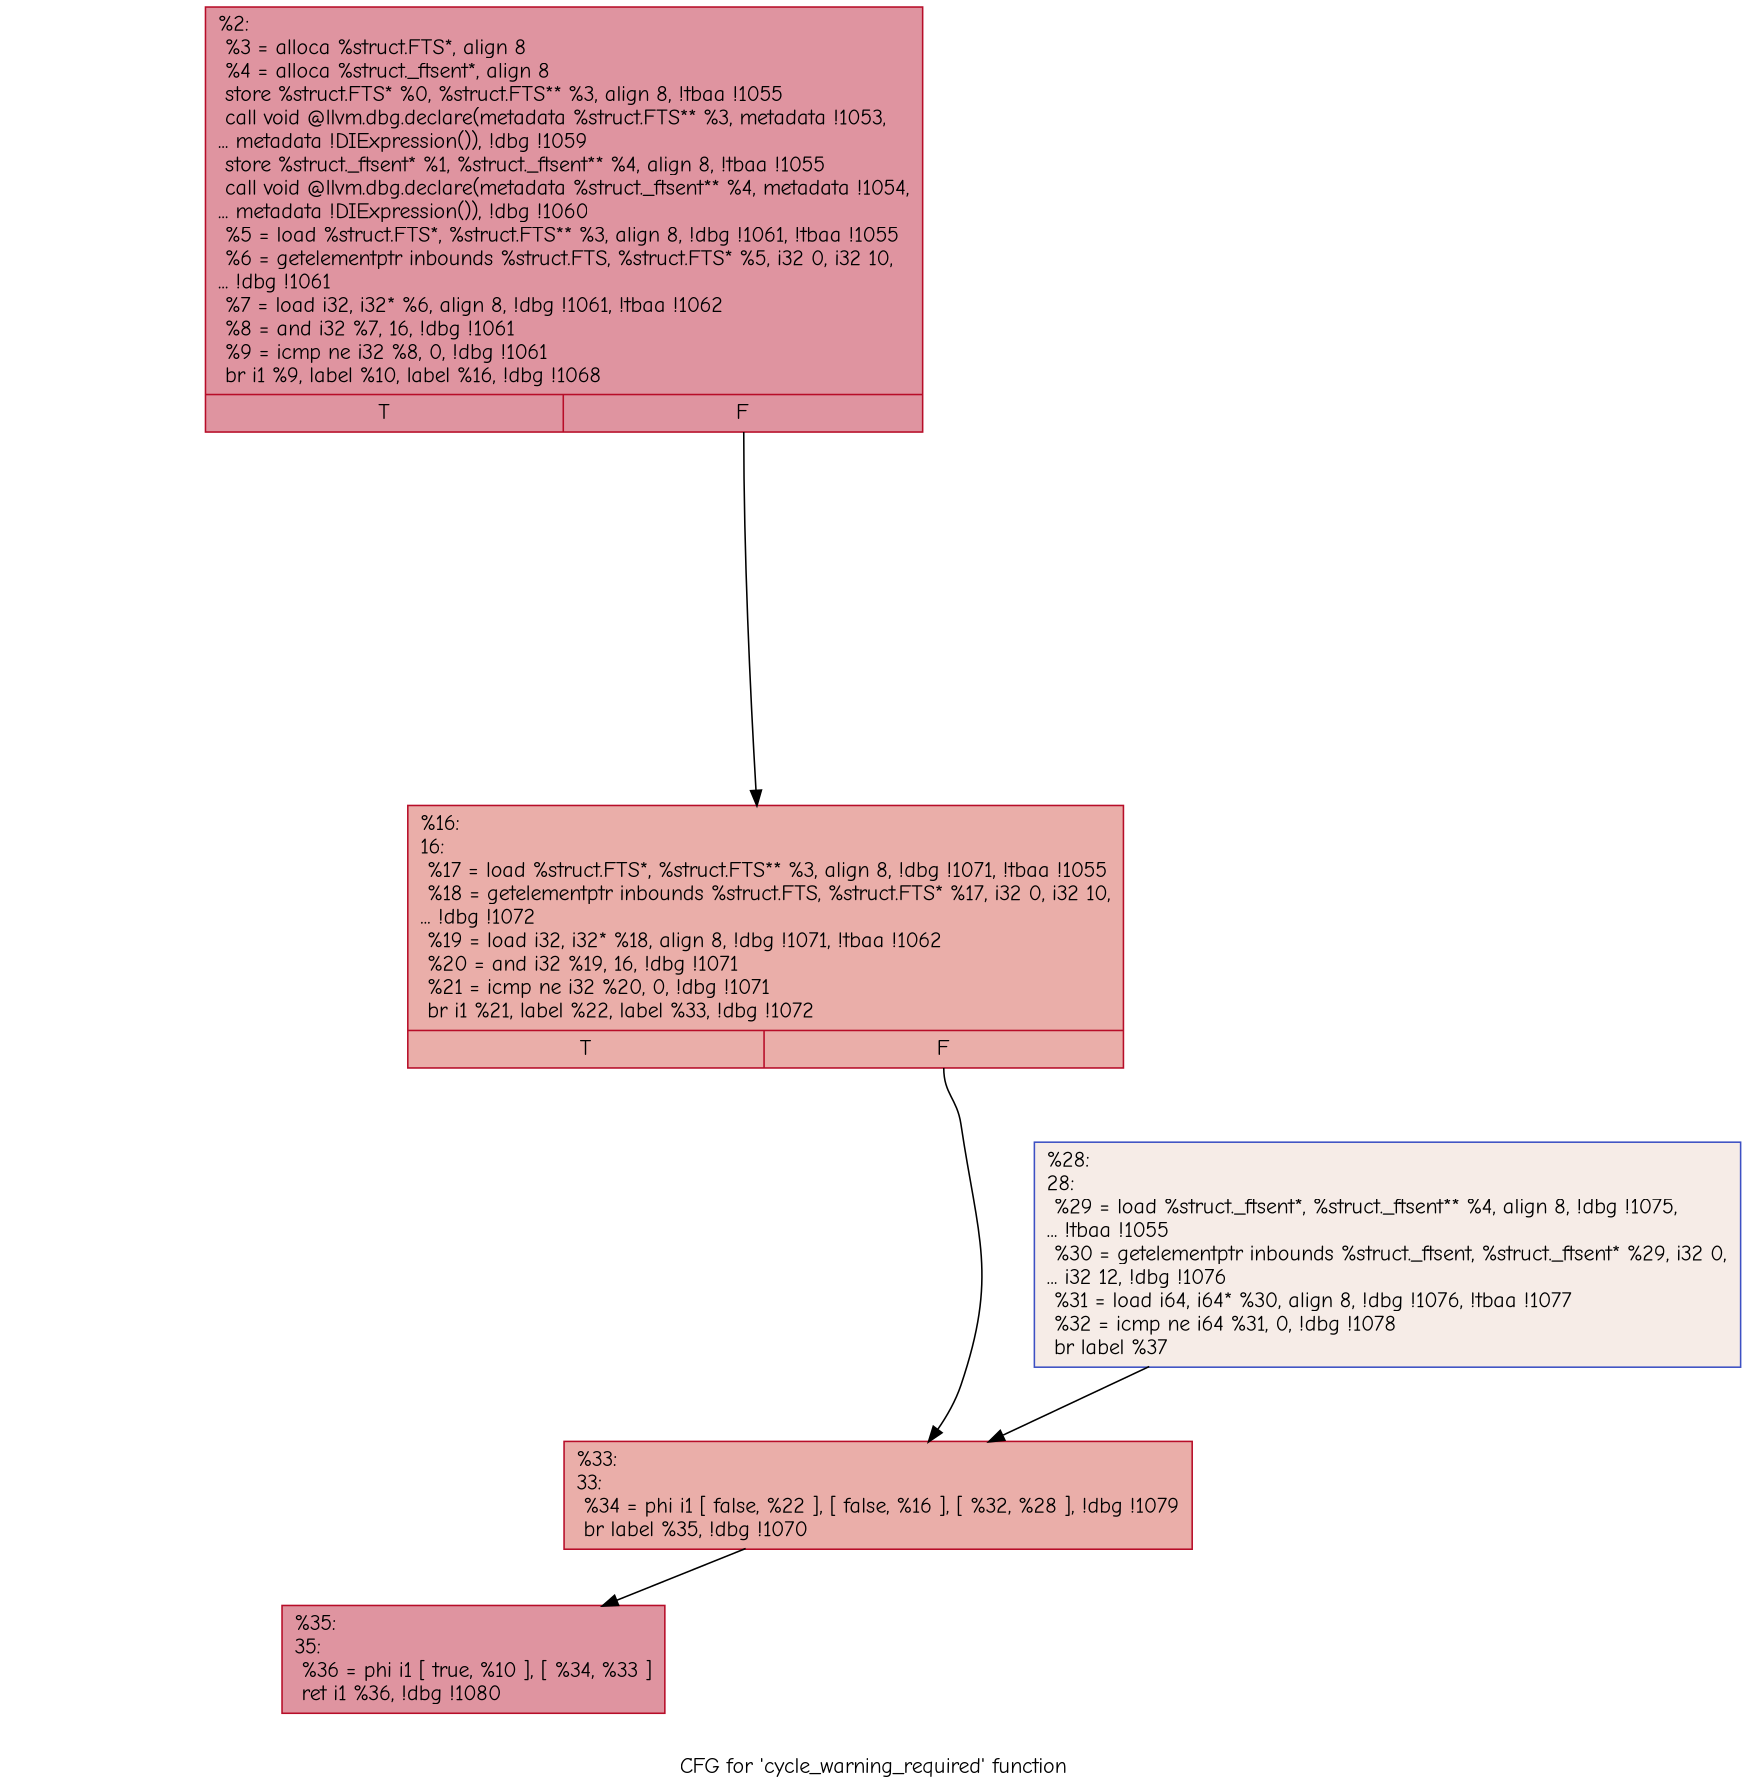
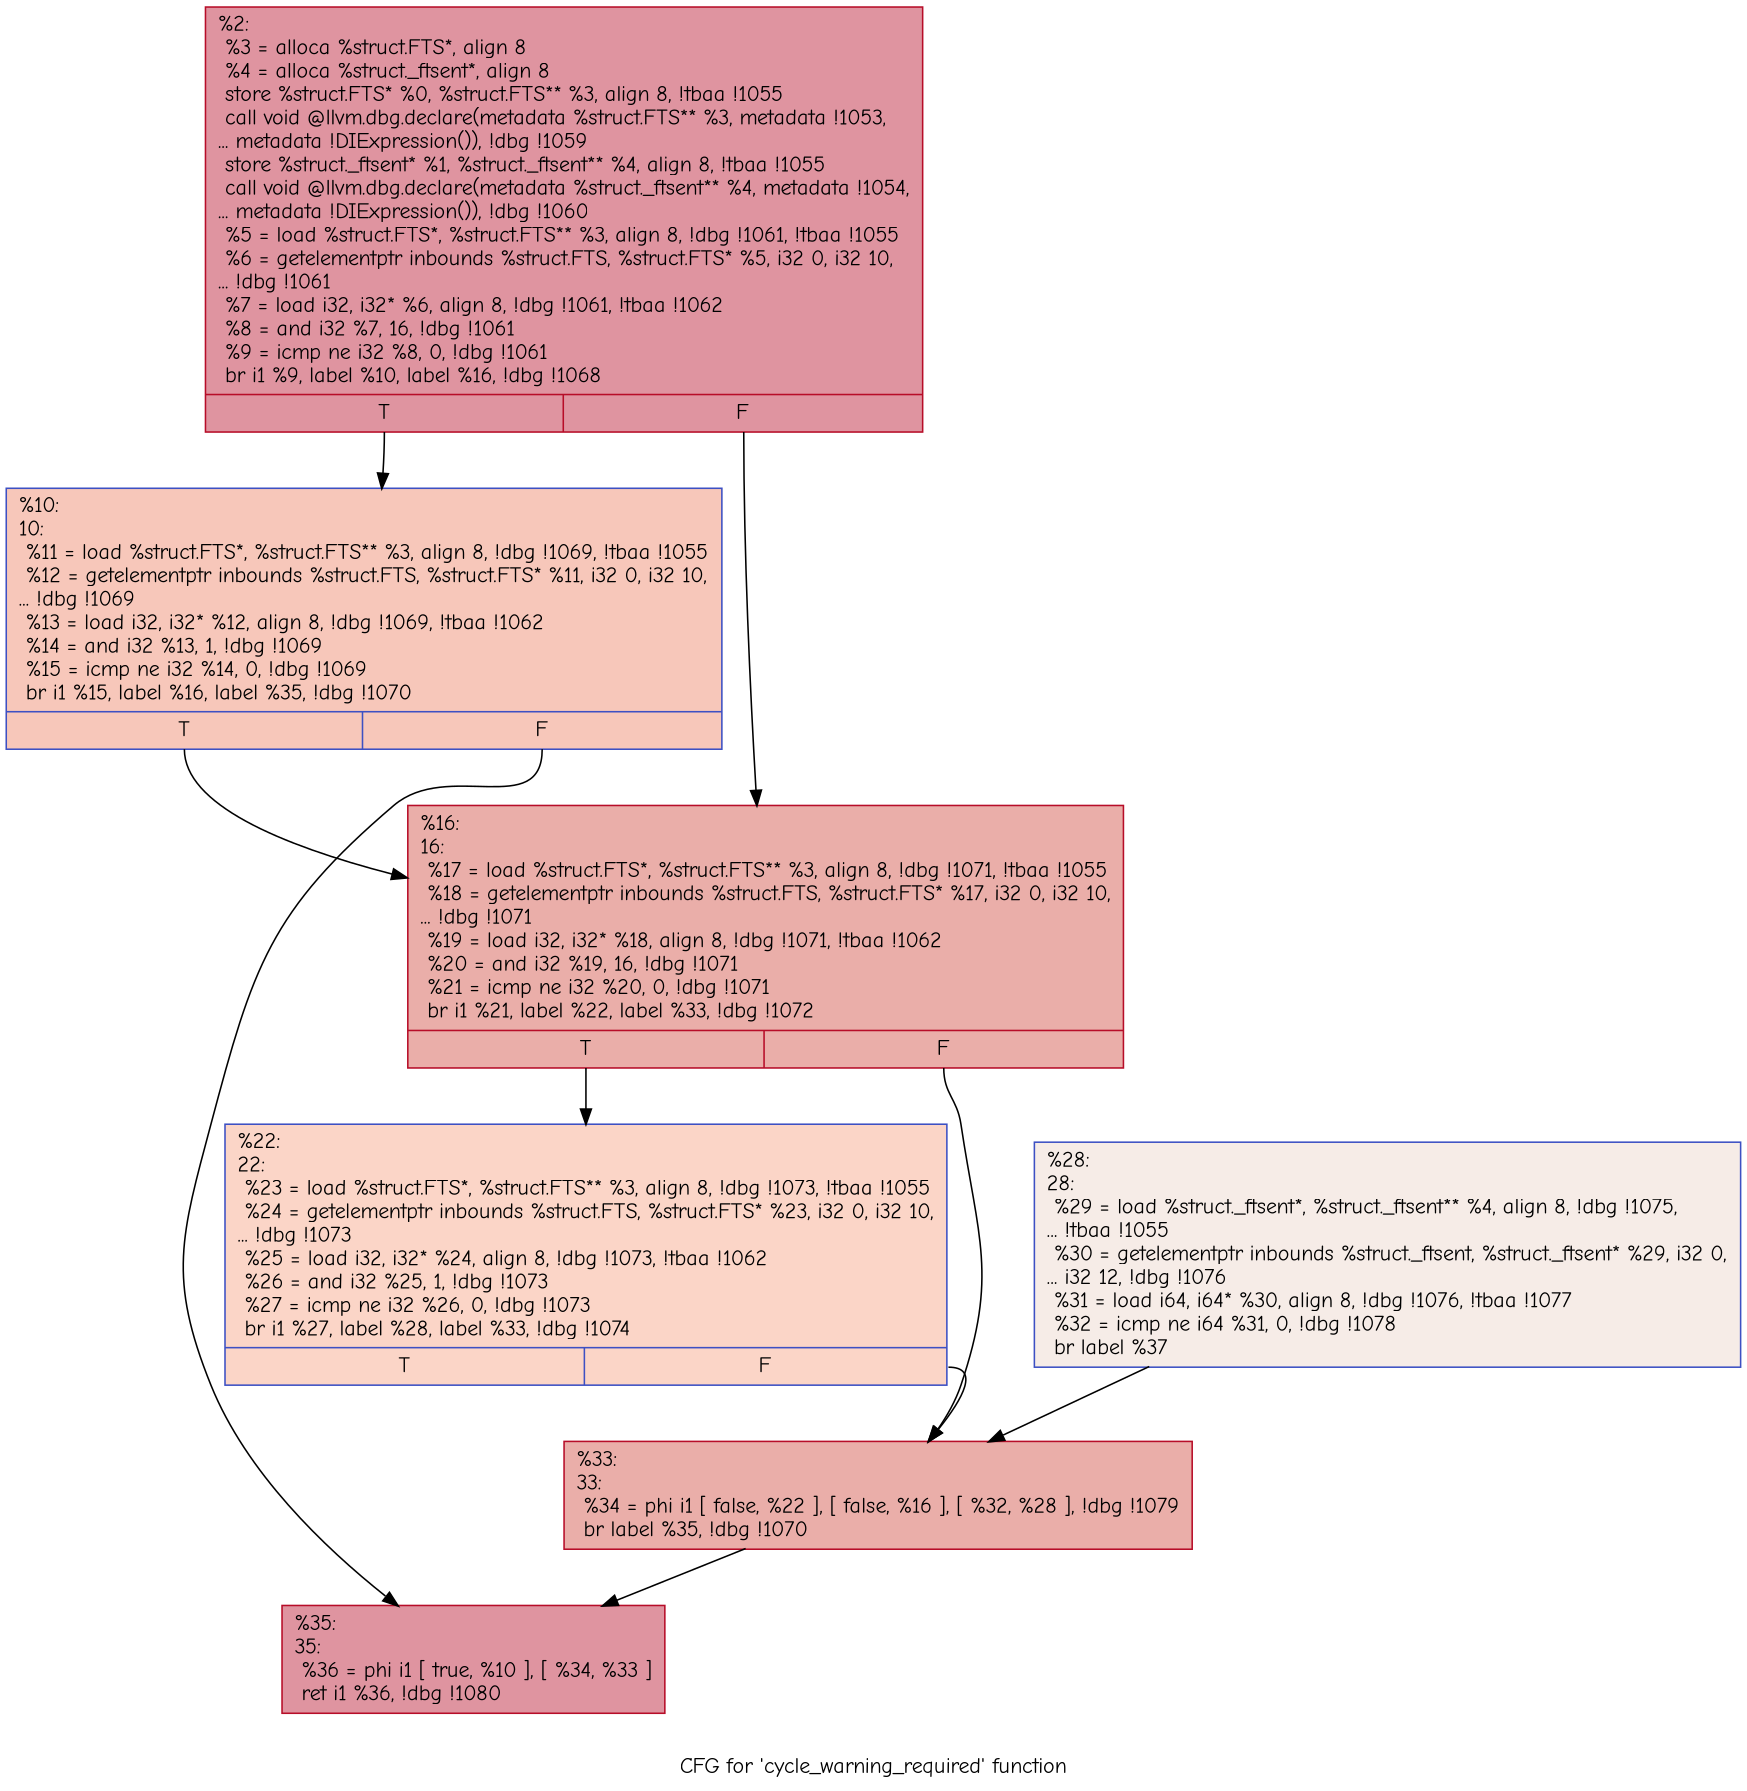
none -> (364, 619)
(478, 917) -> (477, 917)
none -> (586, 1255)
